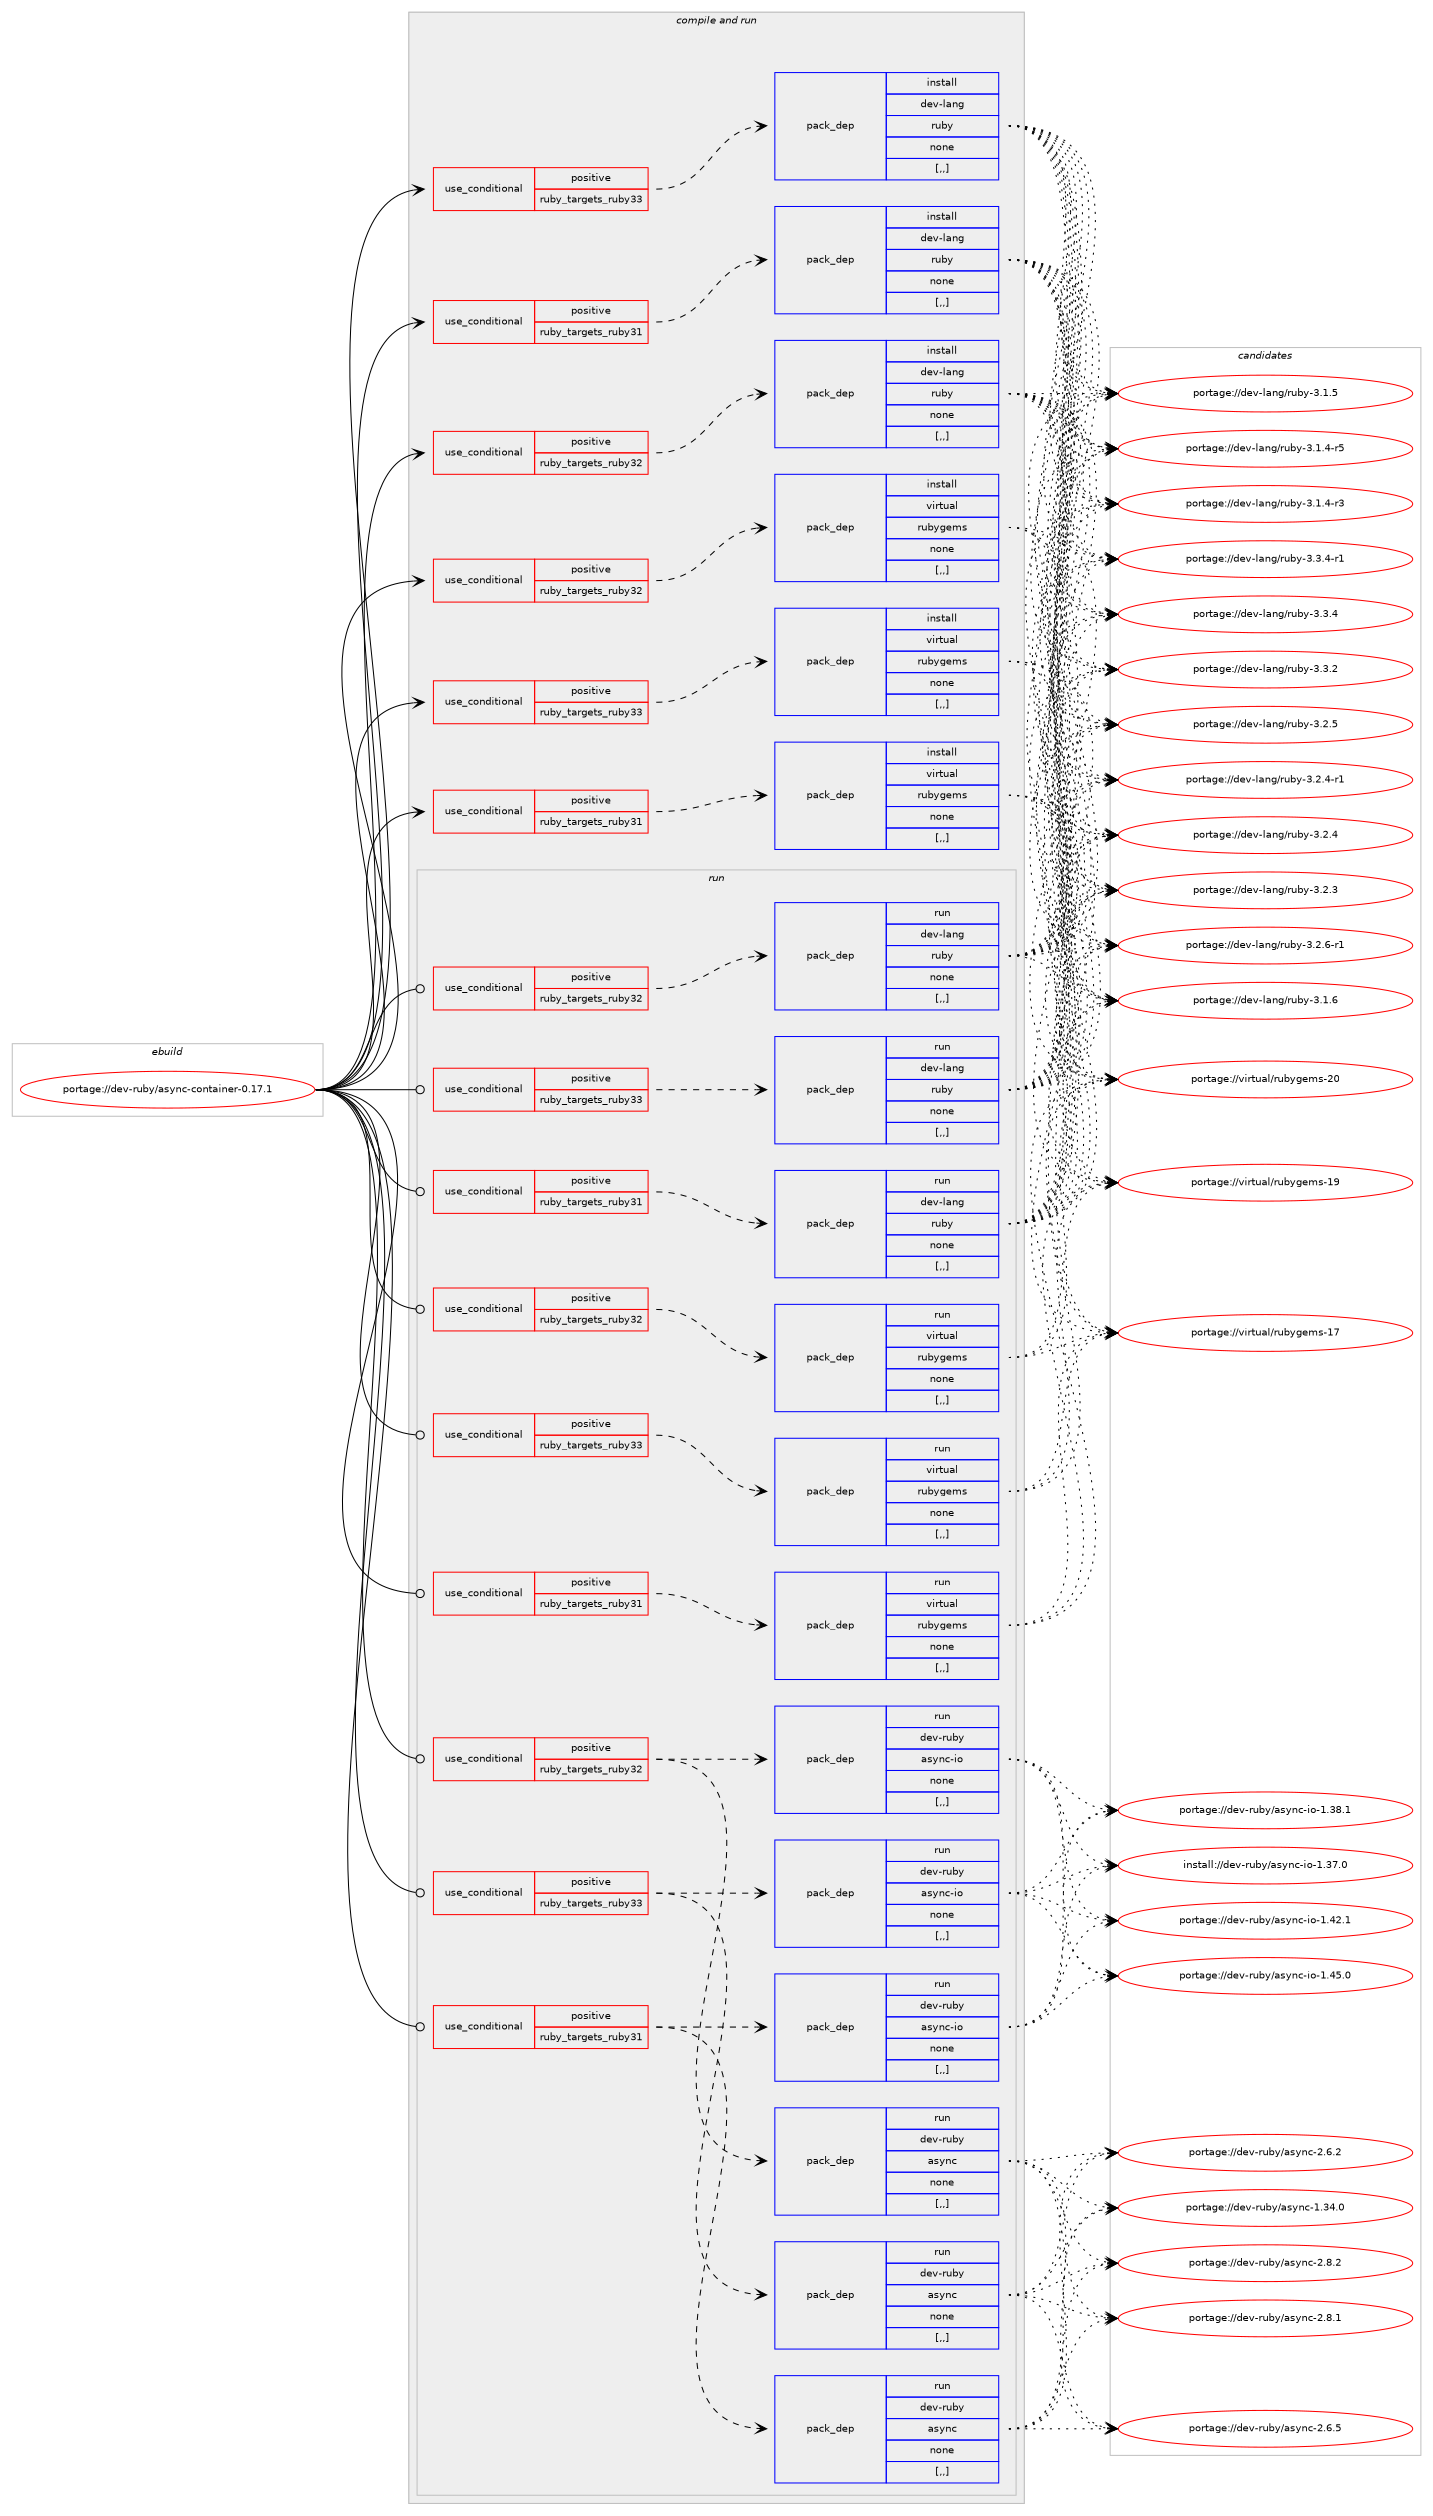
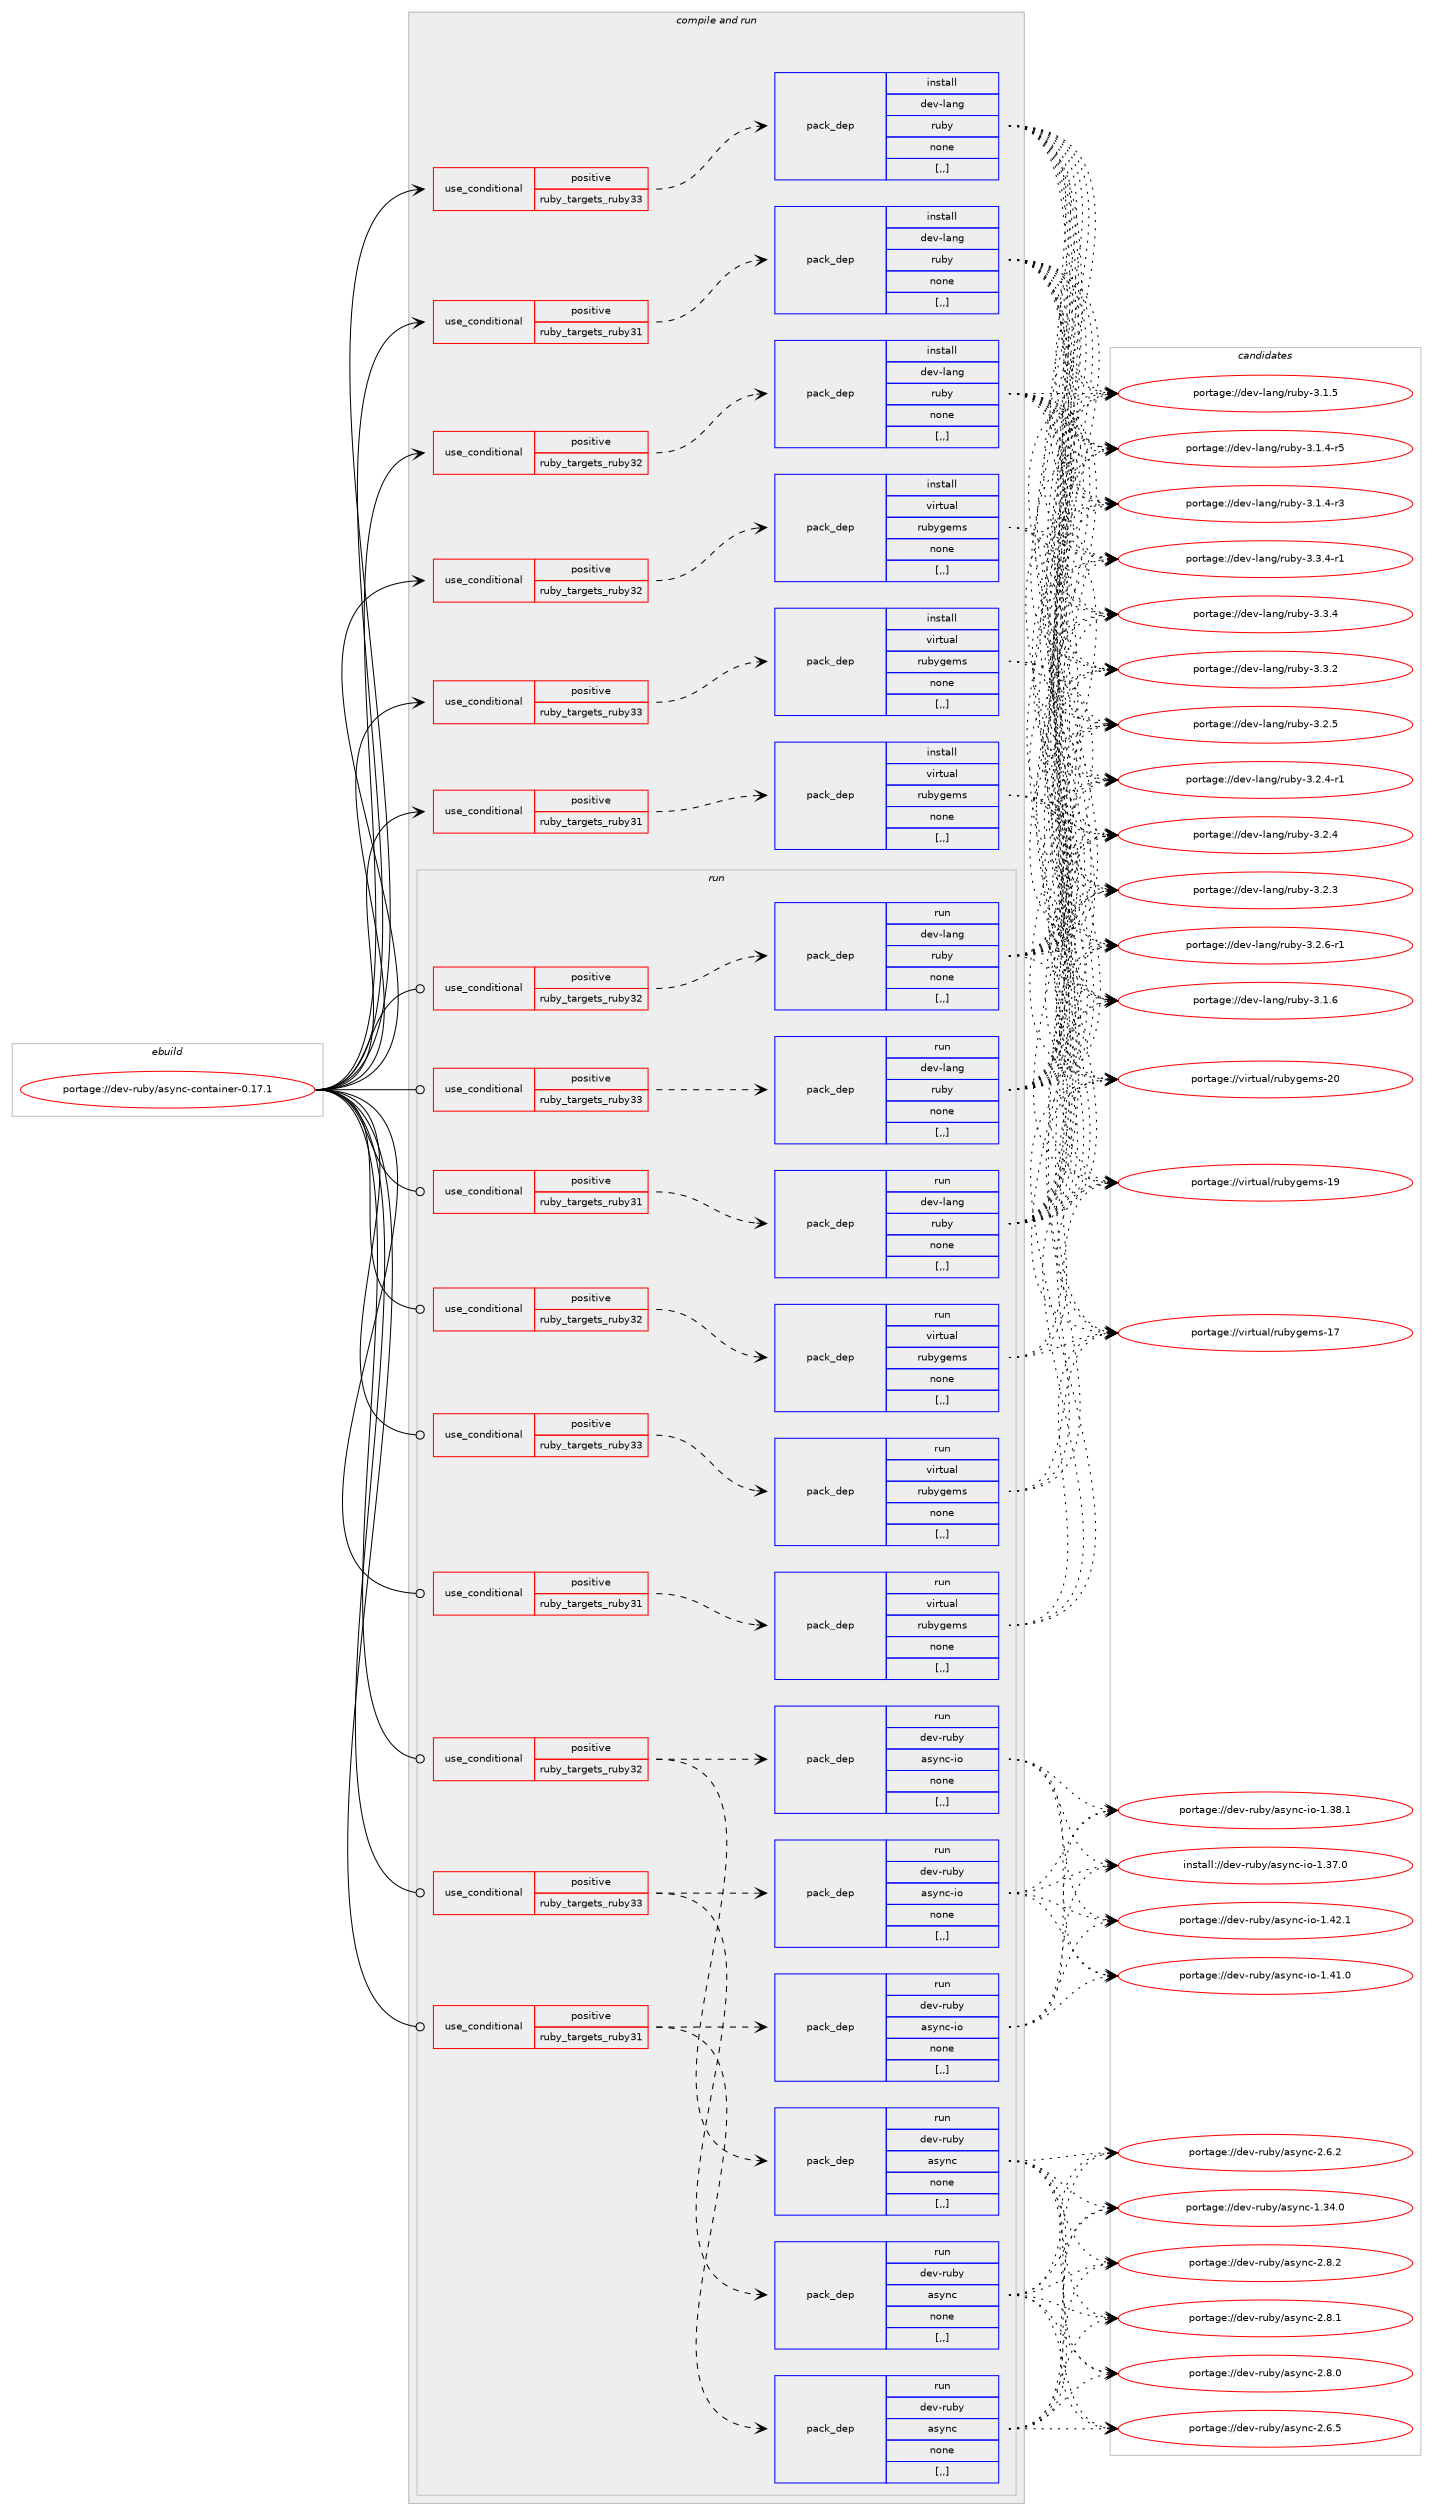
(1266, 1976) -> (1266, 1976)
none -> (1266, 2374)
